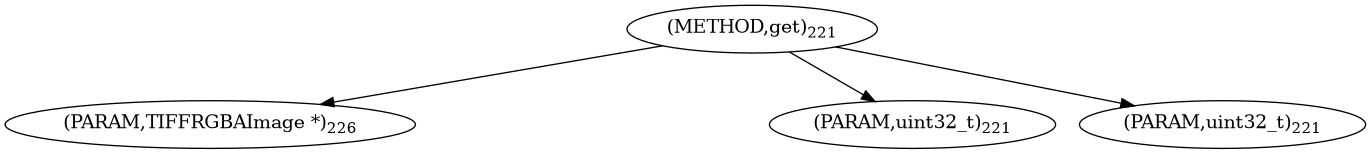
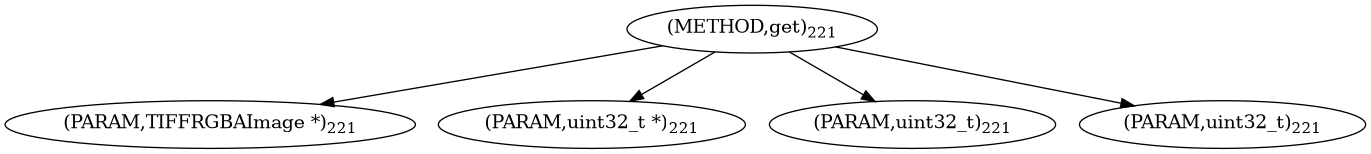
(342, 123) -> (342, 123)
none -> (592, 125)
